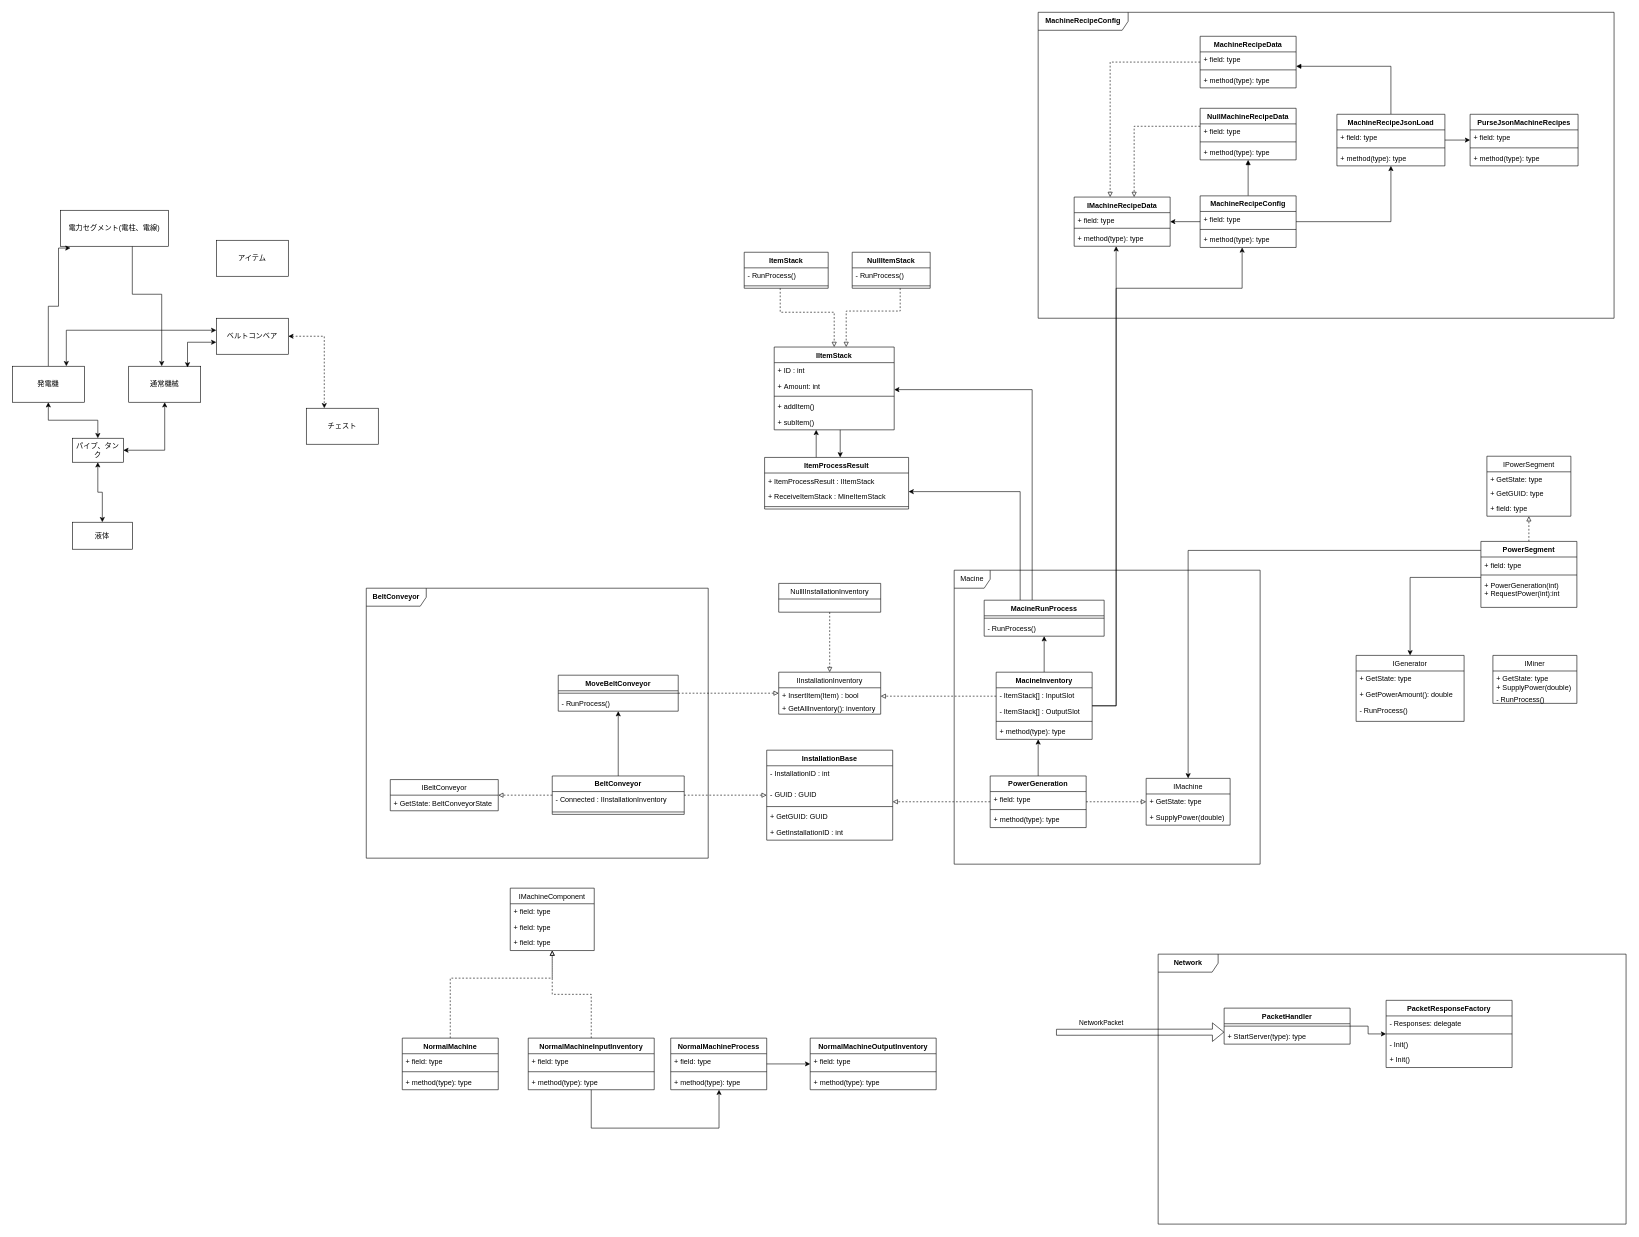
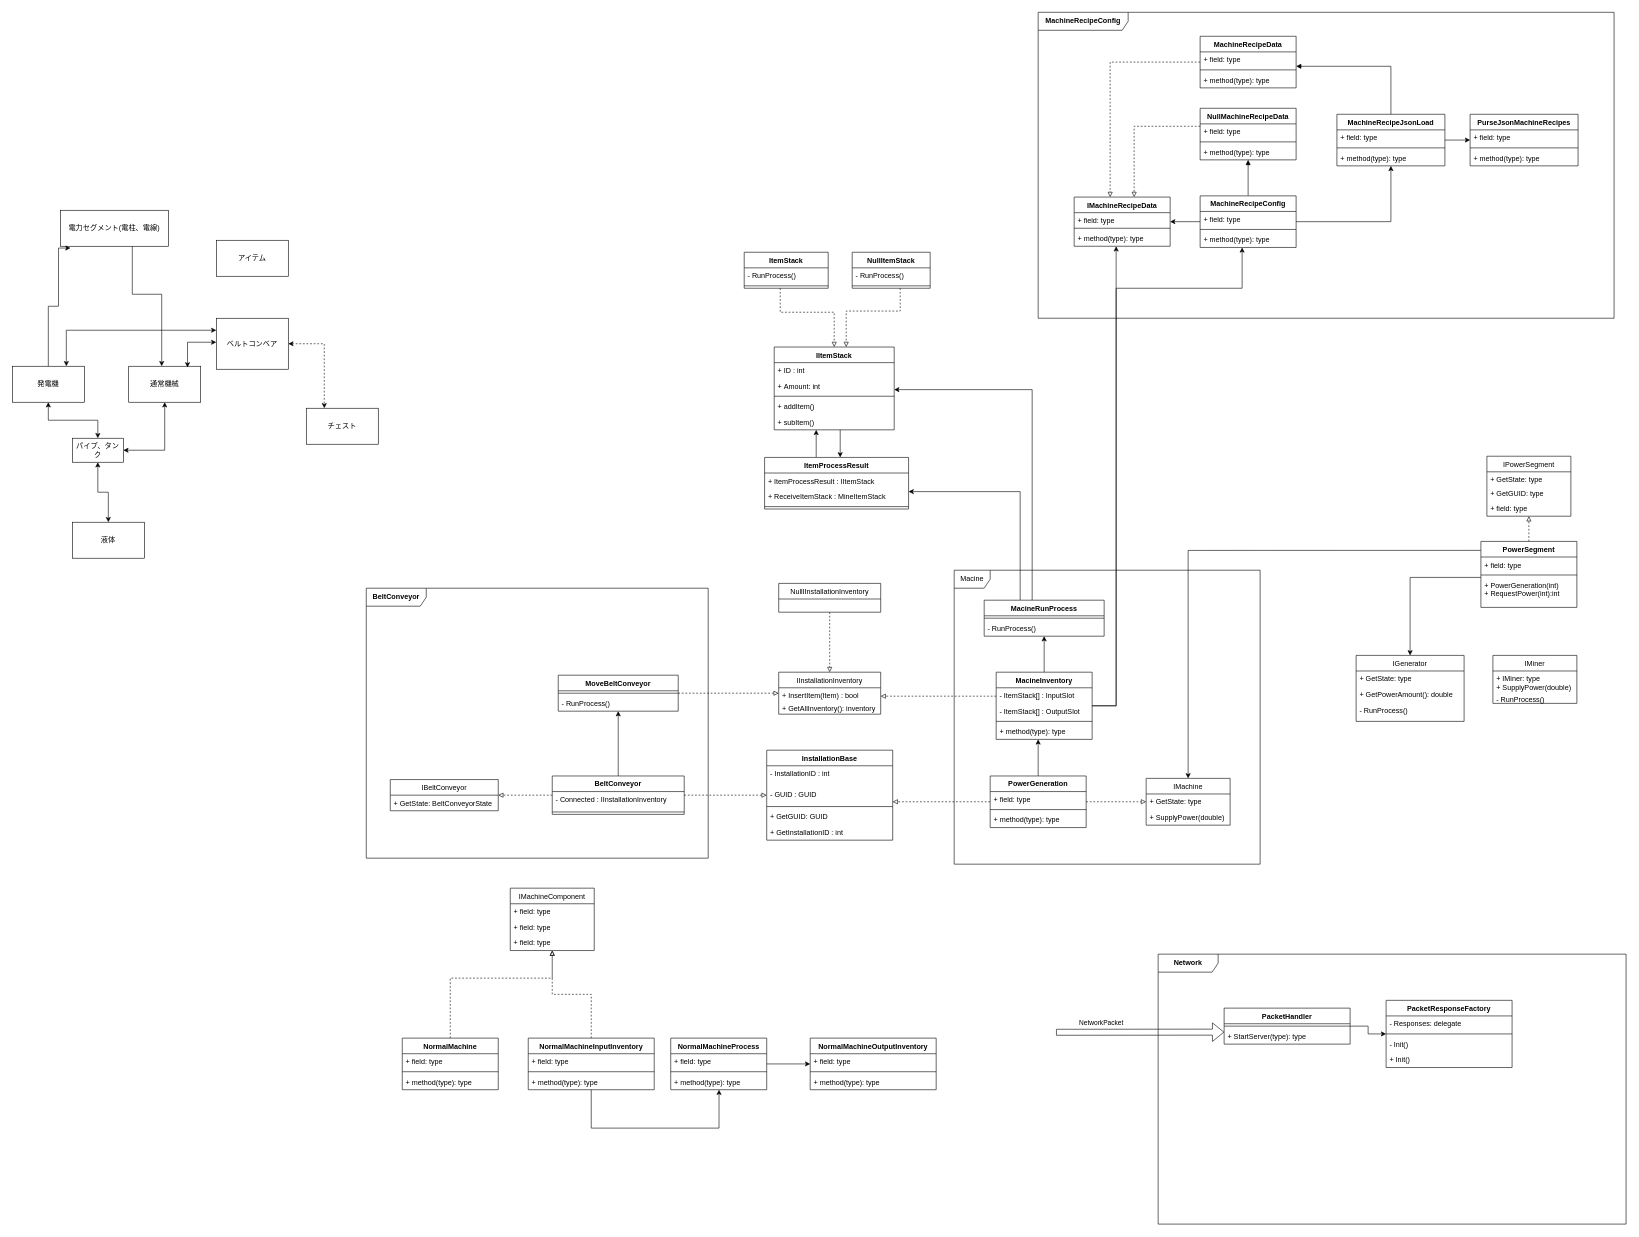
(252, 336) -> (252, 344)
(102, 536) -> (108, 540)
(1526, 679) -> (1521, 679)
